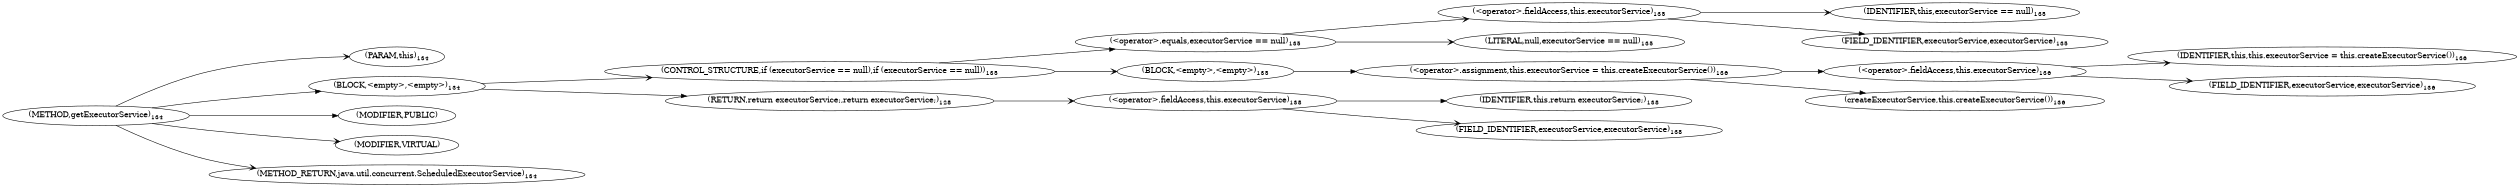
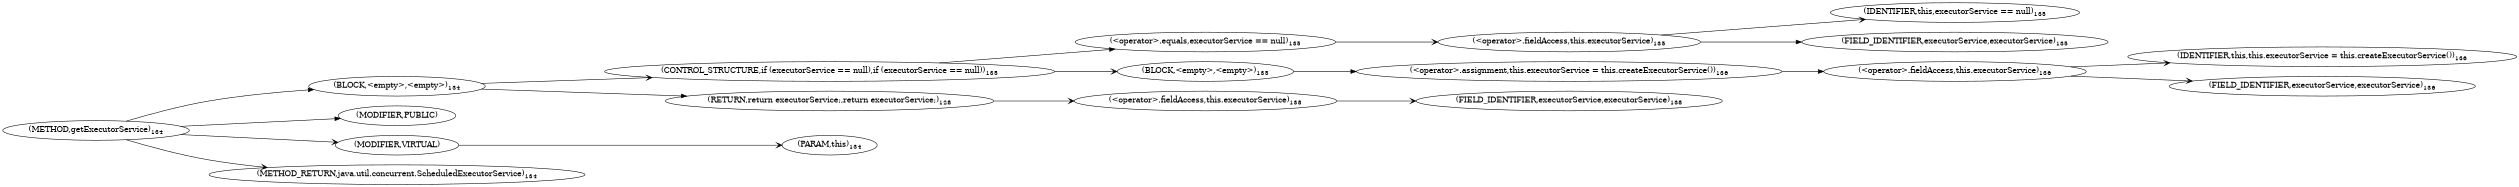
(1569, 42) -> none
(227, 68) -> (618, 145)
(1569, 101) -> none
(1955, 101) -> none
